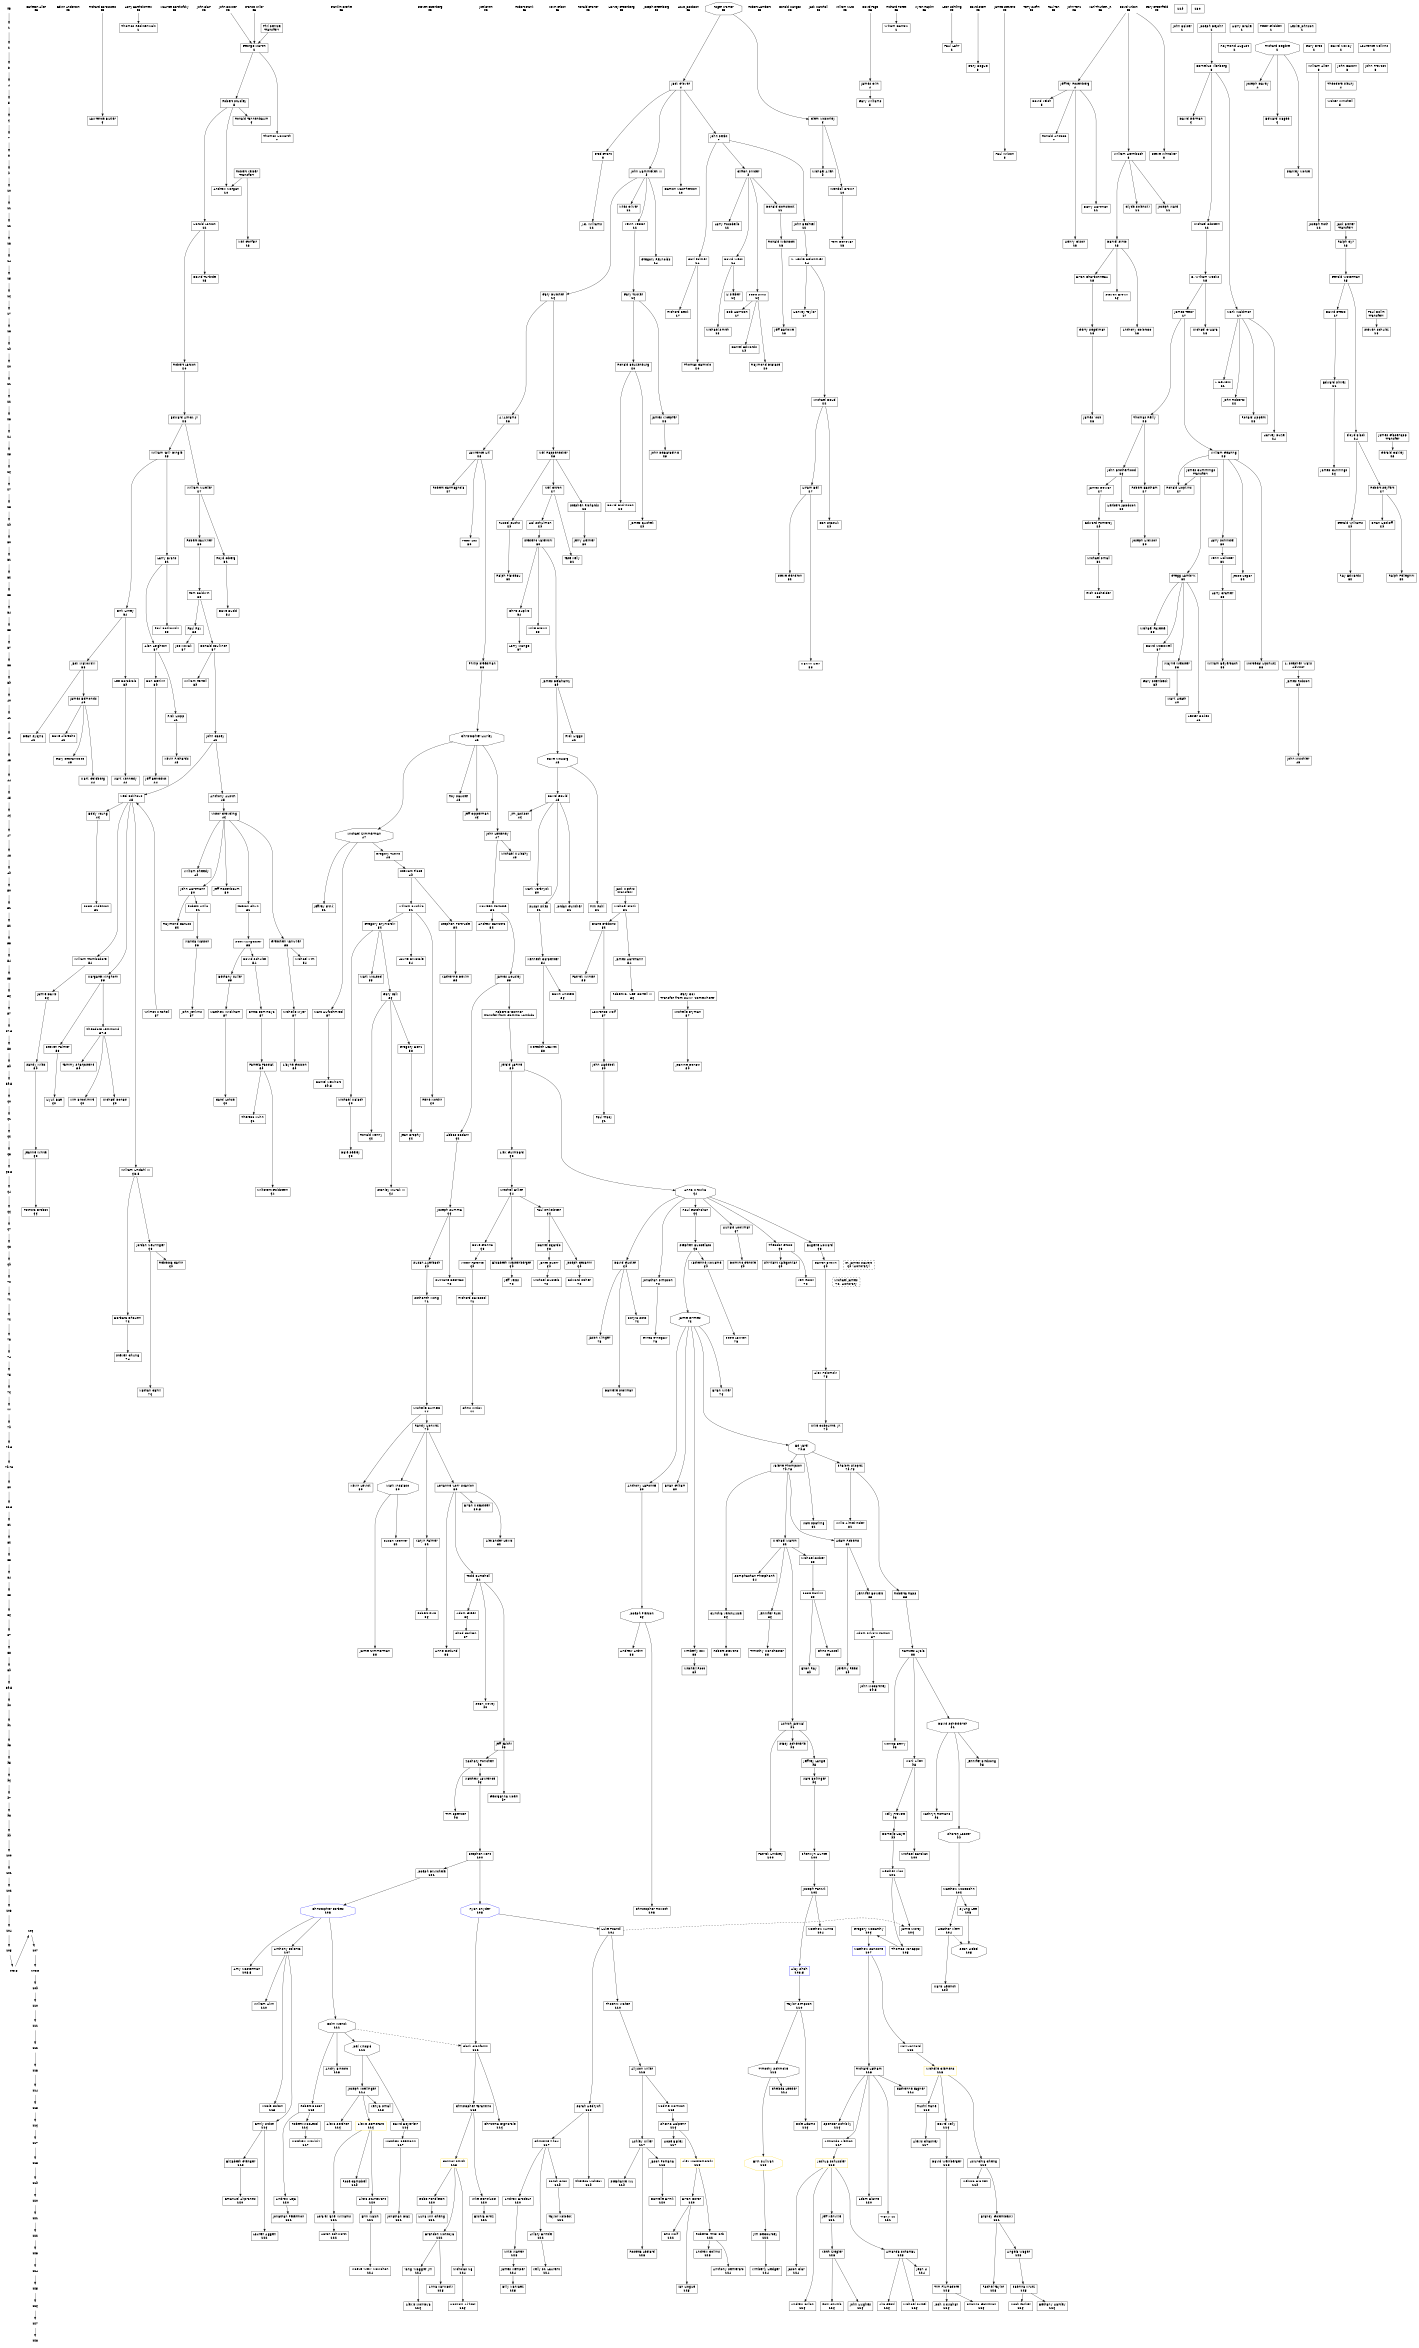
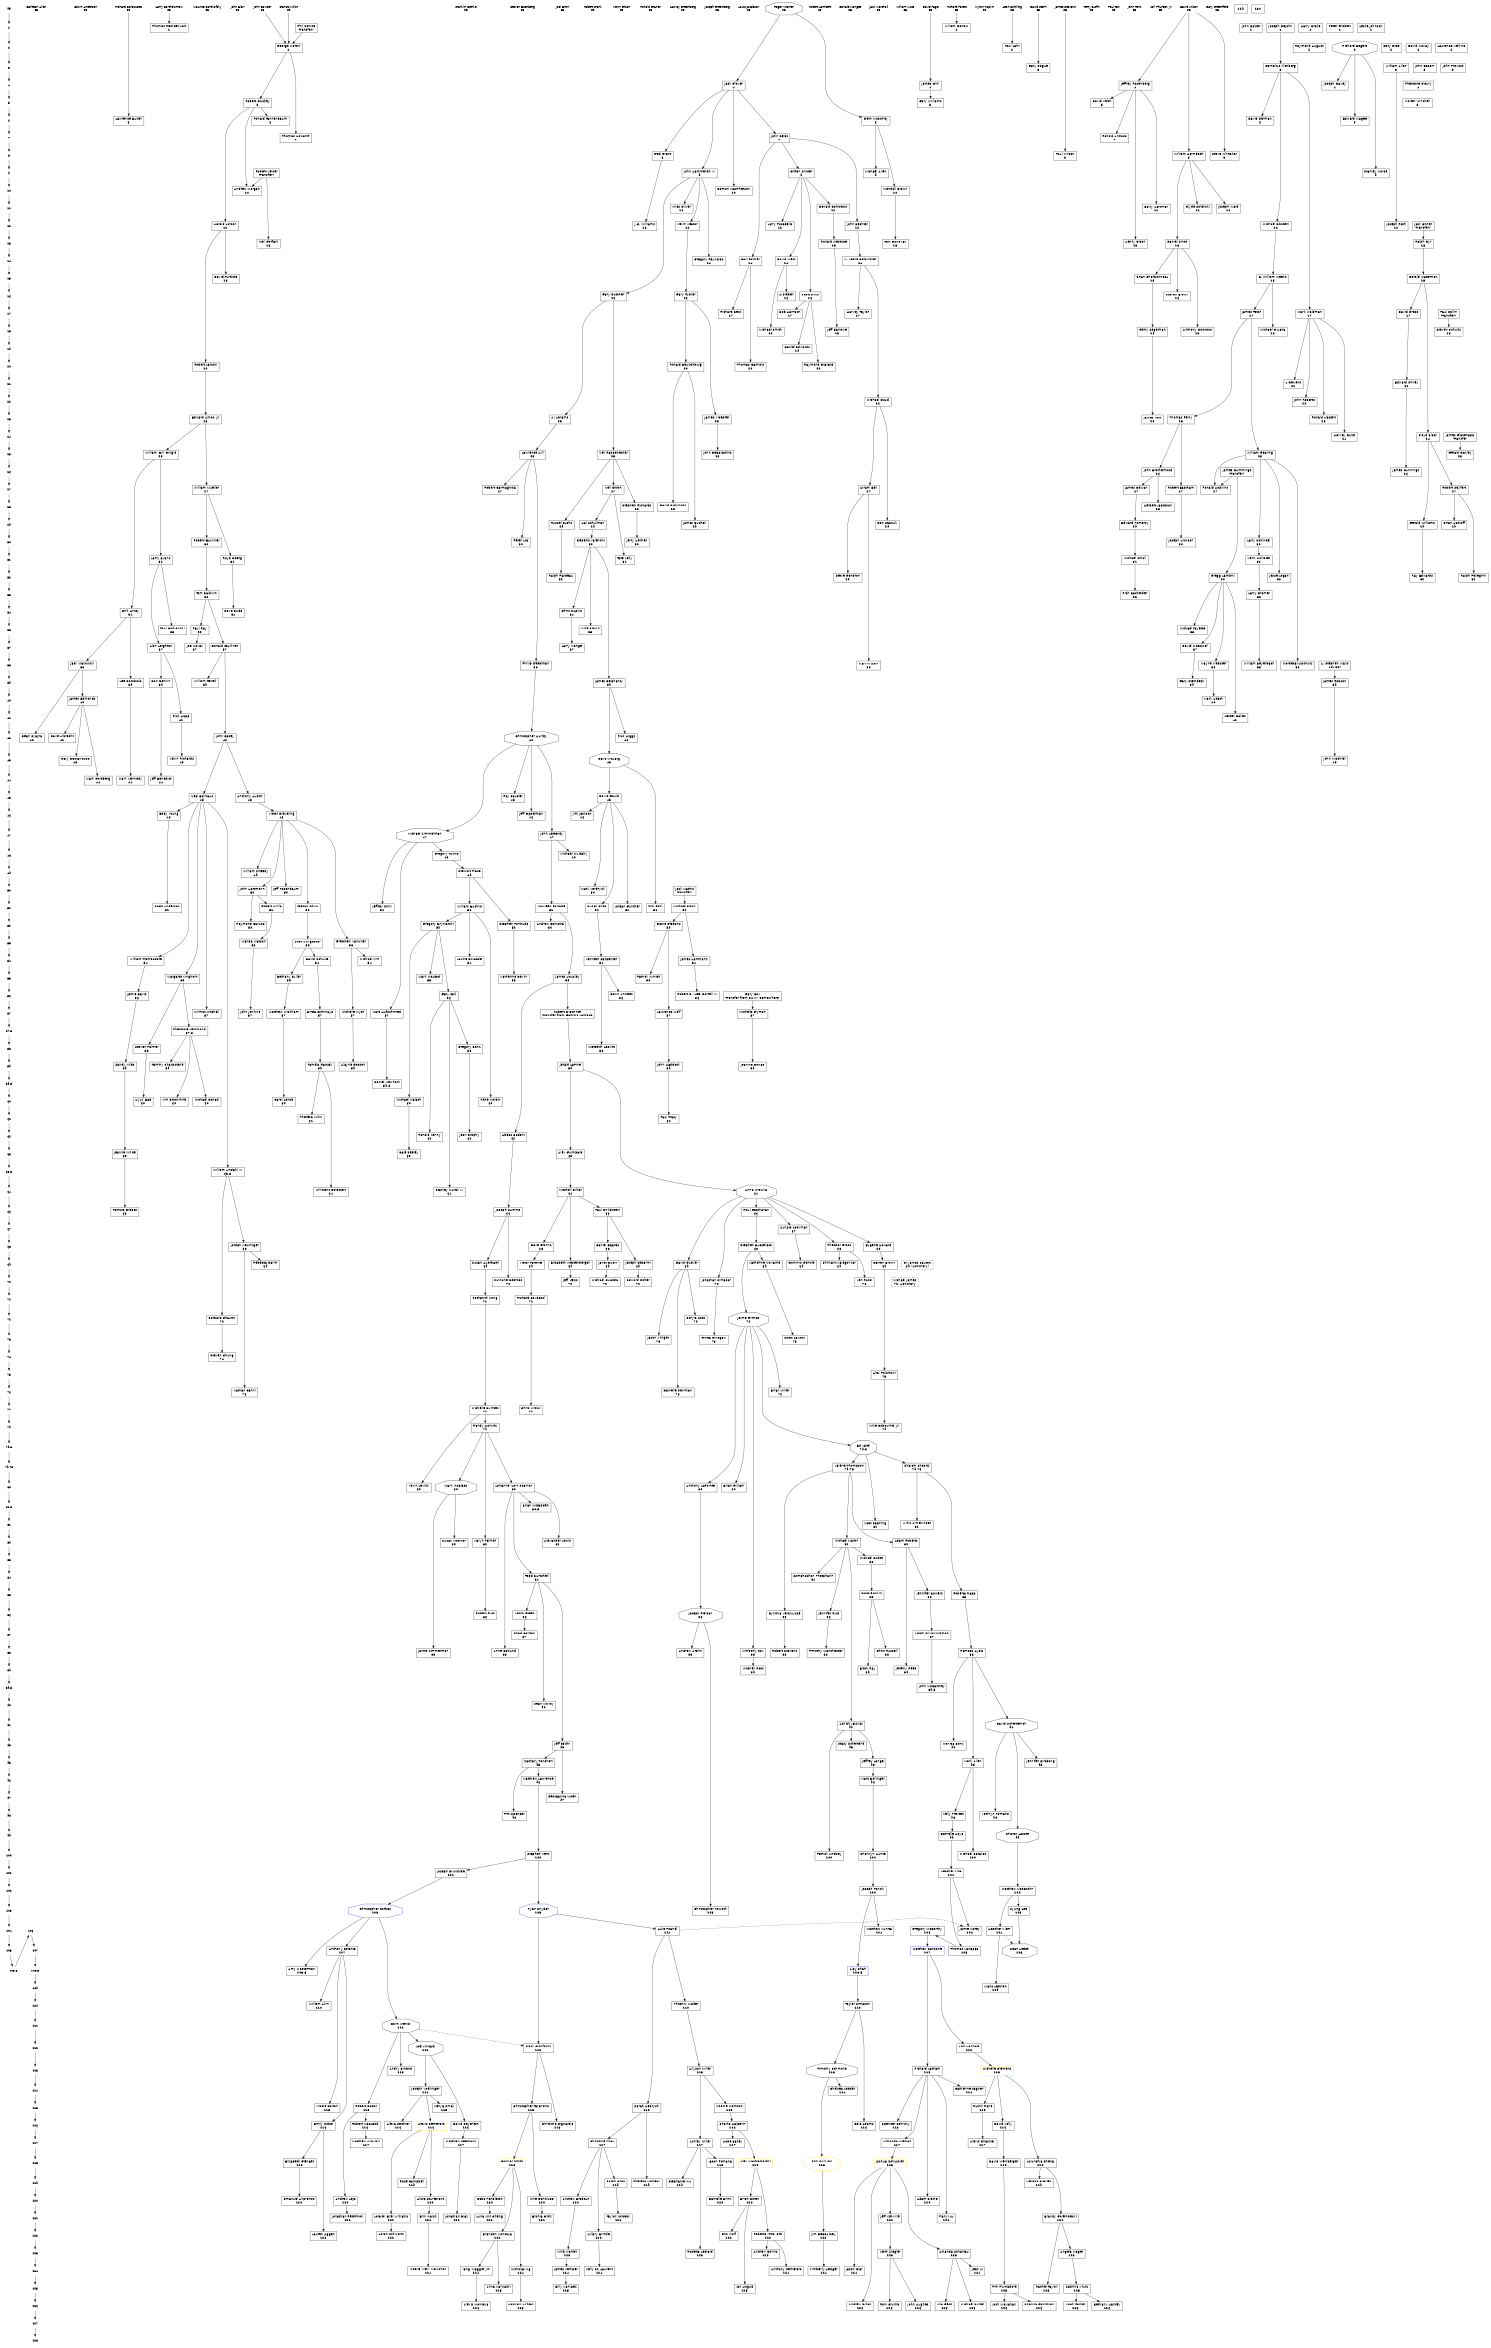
(154, 904) -> (207, 905)
